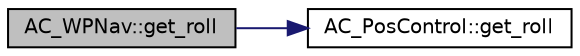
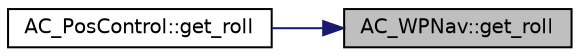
(262, 28) -> (298, 28)
